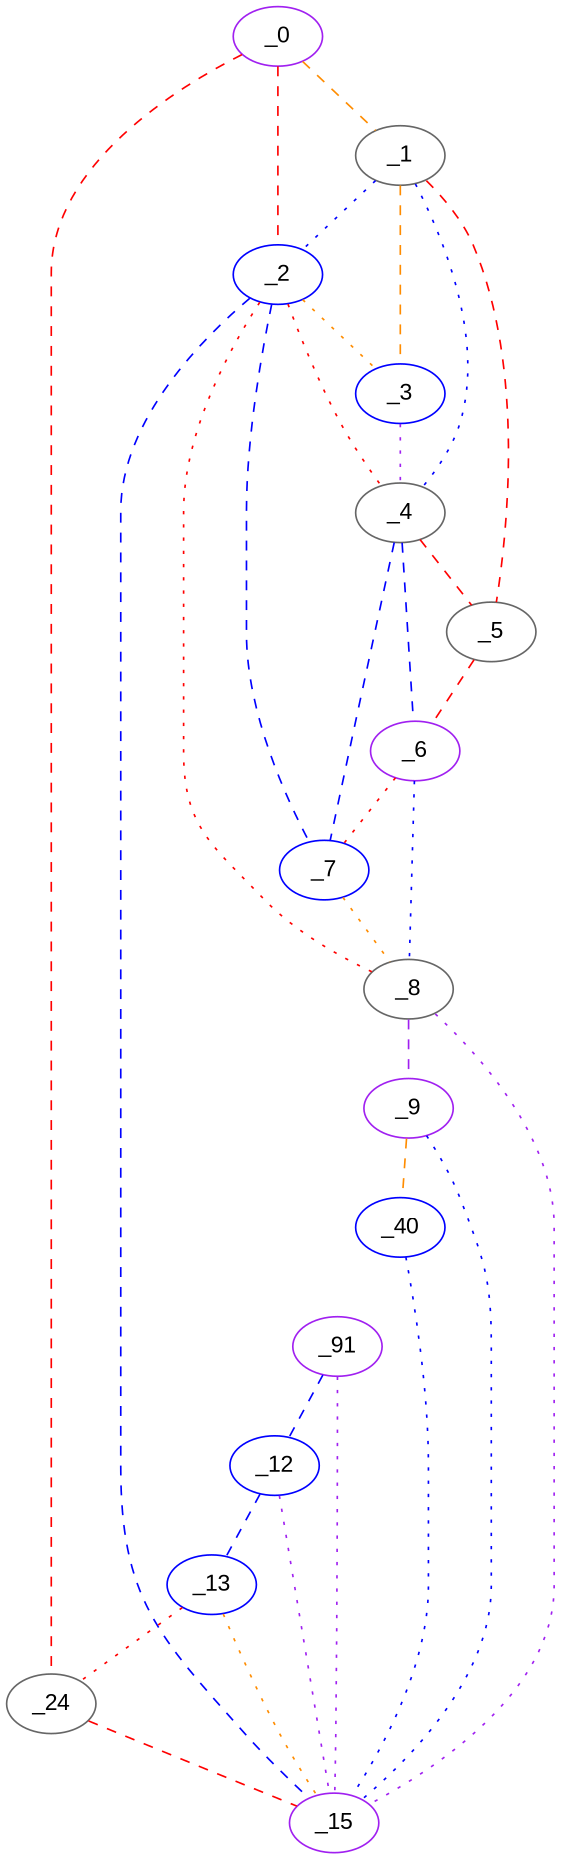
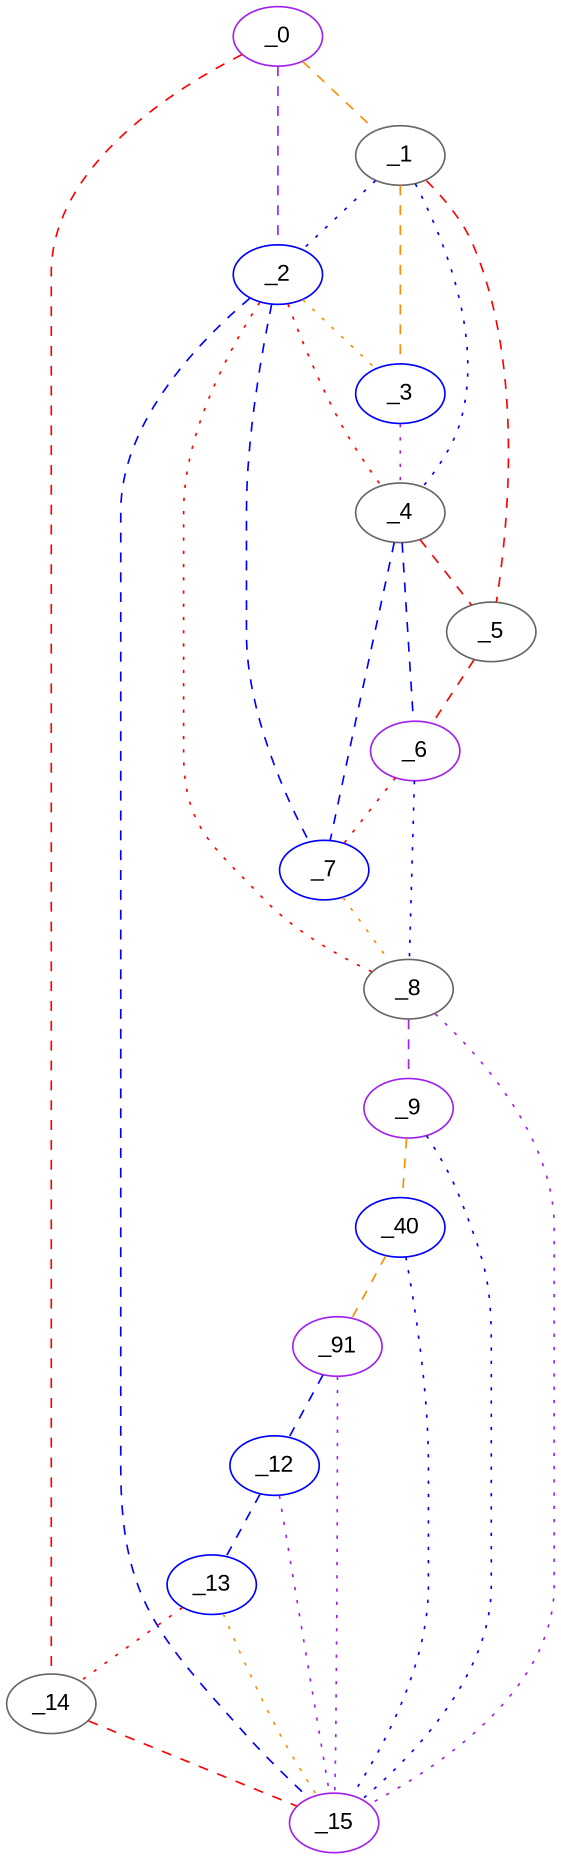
(278, 155) -> (278, 155)
none -> (369, 1287)
(51, 1704) -> (51, 1704)
